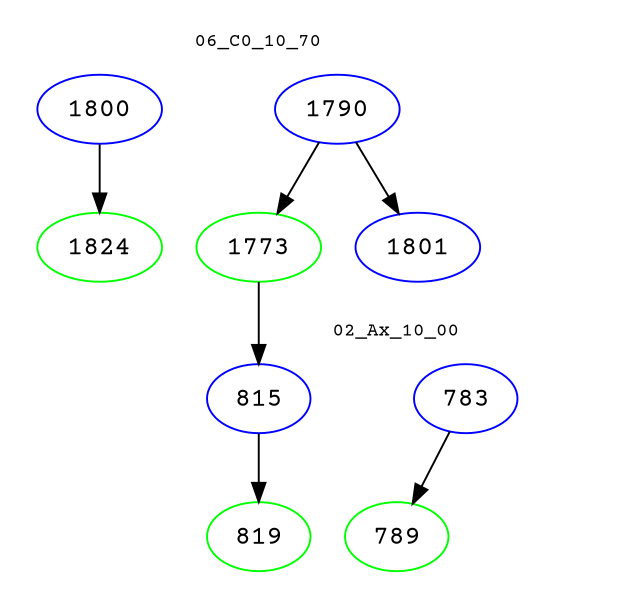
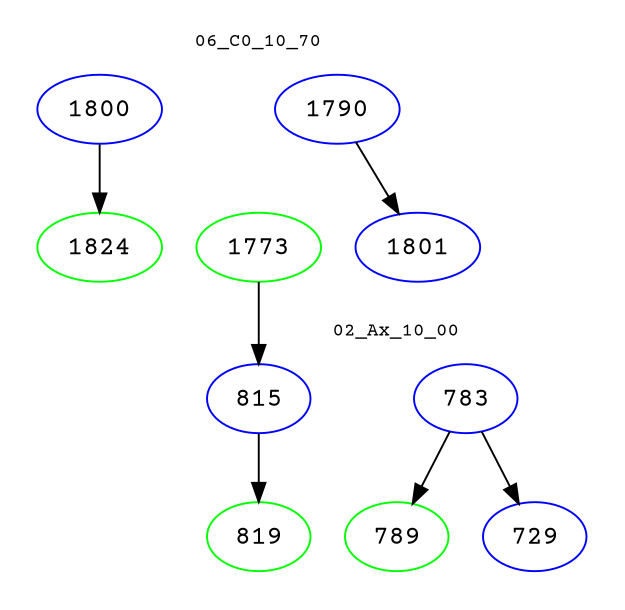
(303, 170) -> none
none -> (535, 537)
